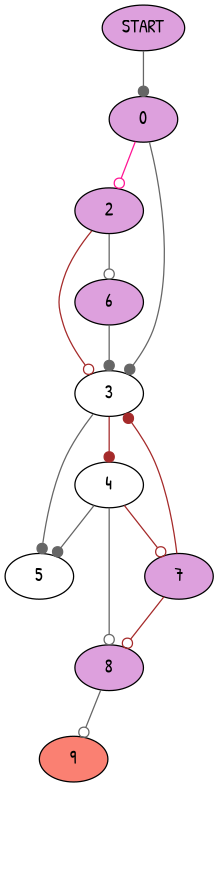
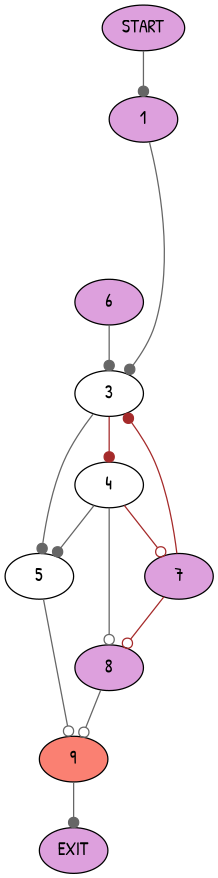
(143, 119) -> (143, 119)
(109, 211) -> none
none -> (56, 663)
none -> (74, 851)
